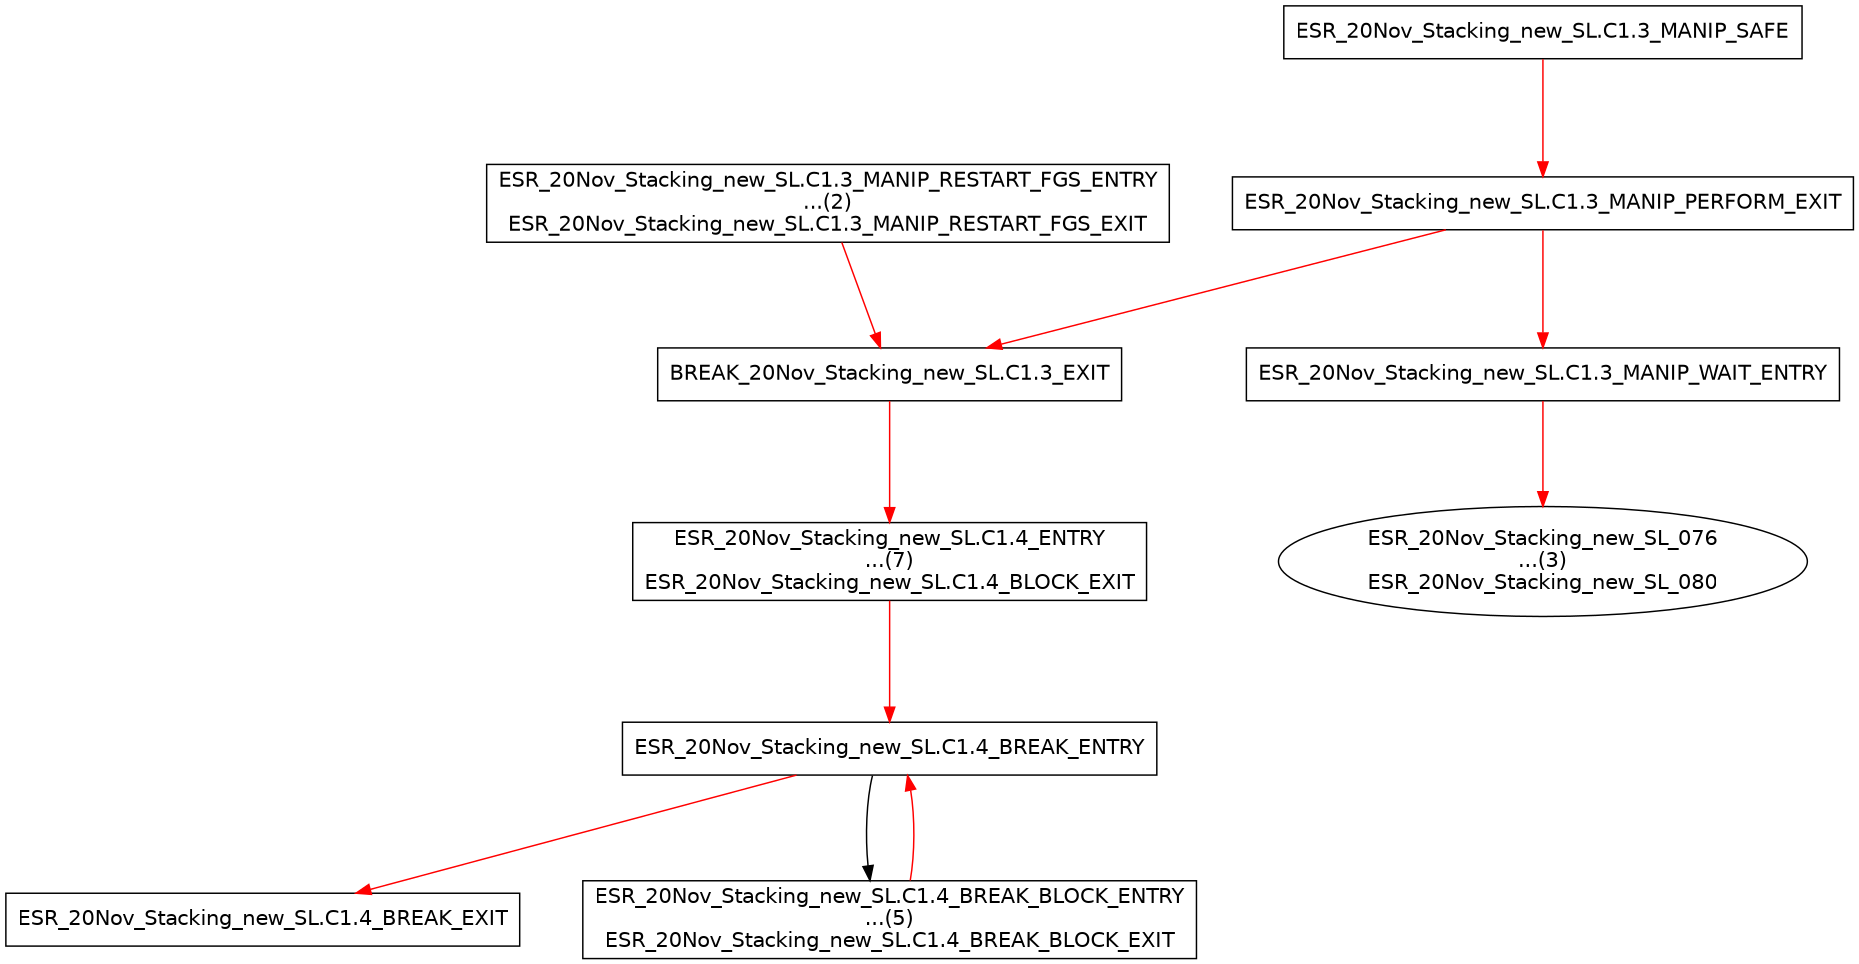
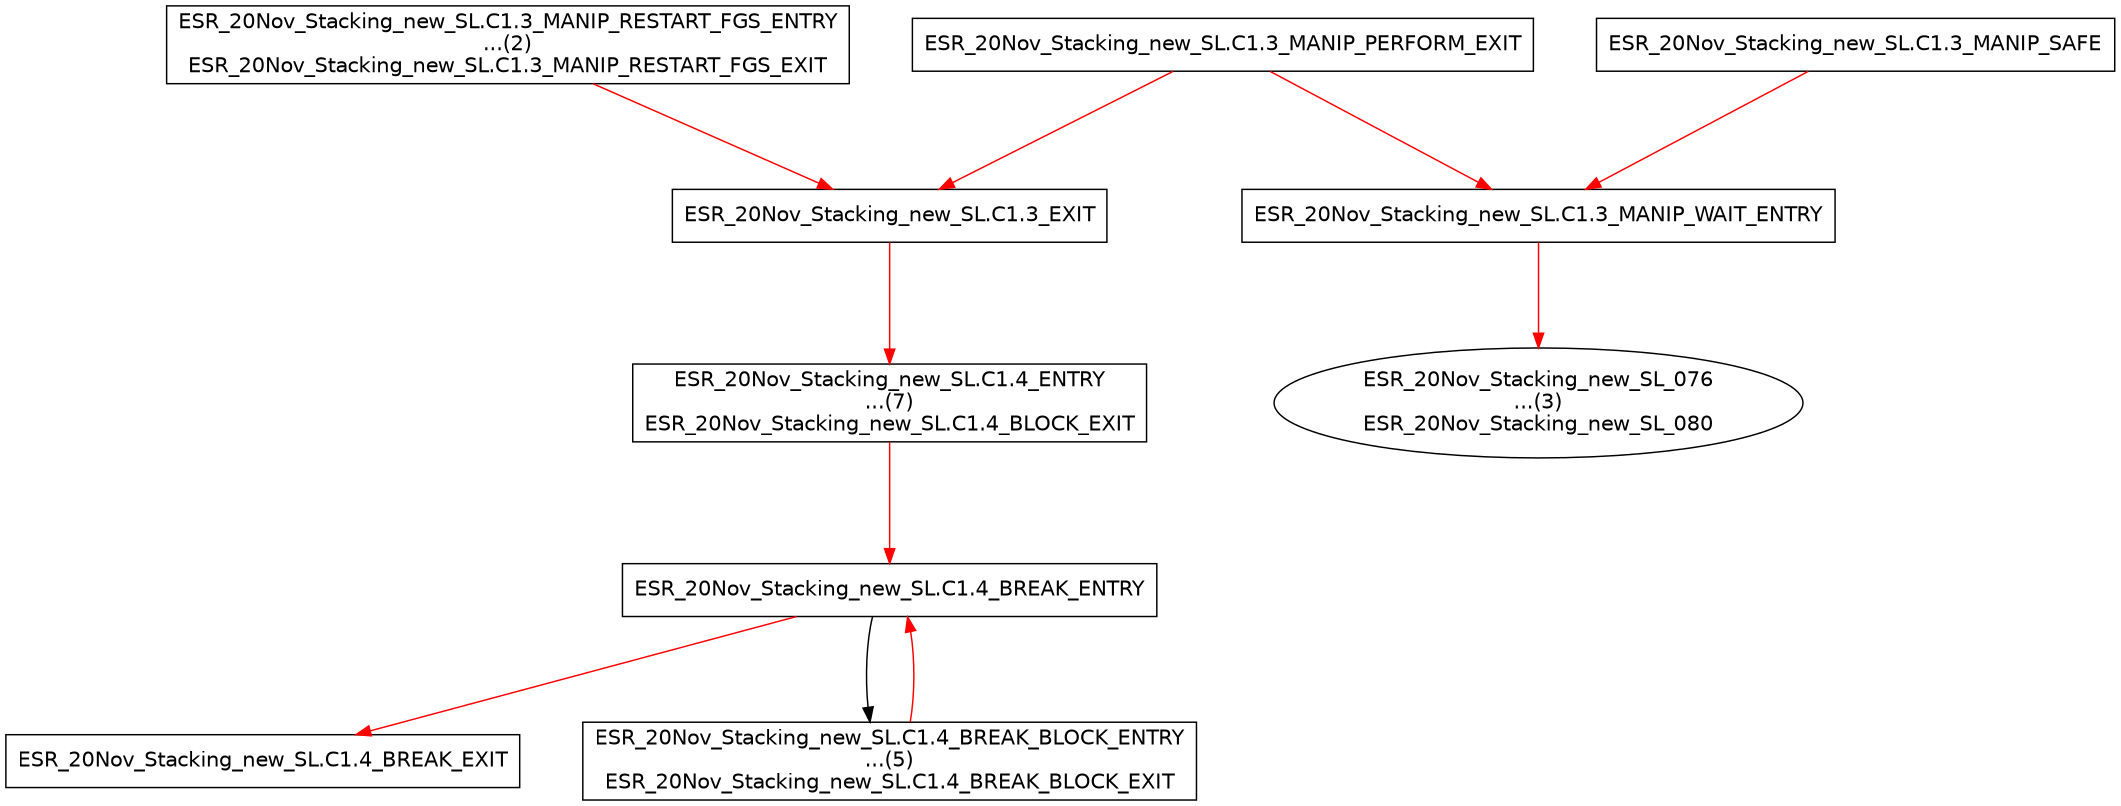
(1543, 110) -> (1704, 127)
(890, 374) -> (890, 216)
